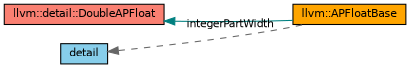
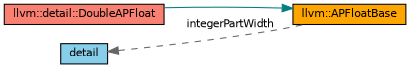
(234, 22) -> (223, 7)
